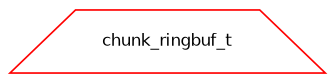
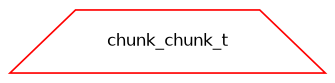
(168, 41) -> (168, 41)
